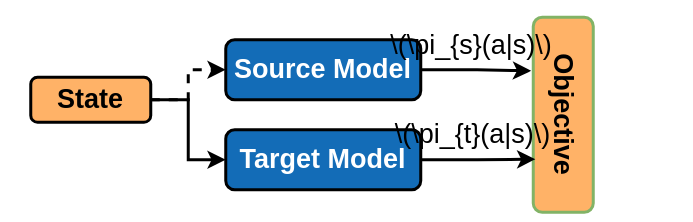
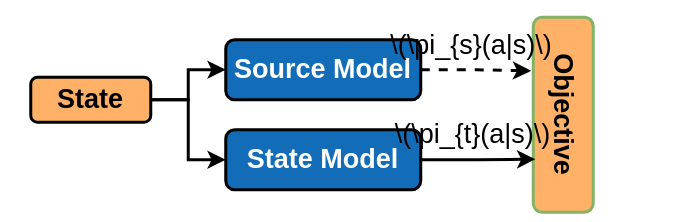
(188, 70) -> (188, 70)
(469, 70) -> (469, 70)
(323, 160) -> (323, 160)
